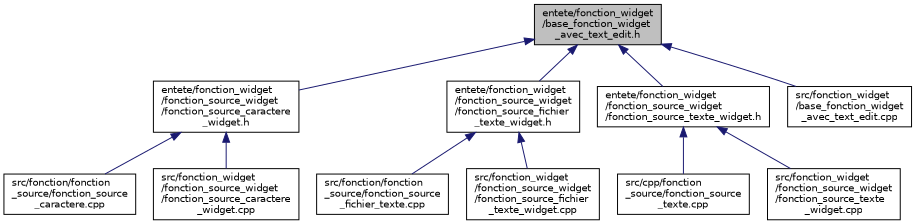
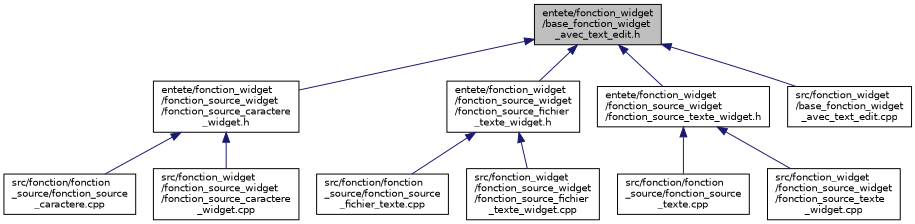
(683, 194) -> (683, 194)
